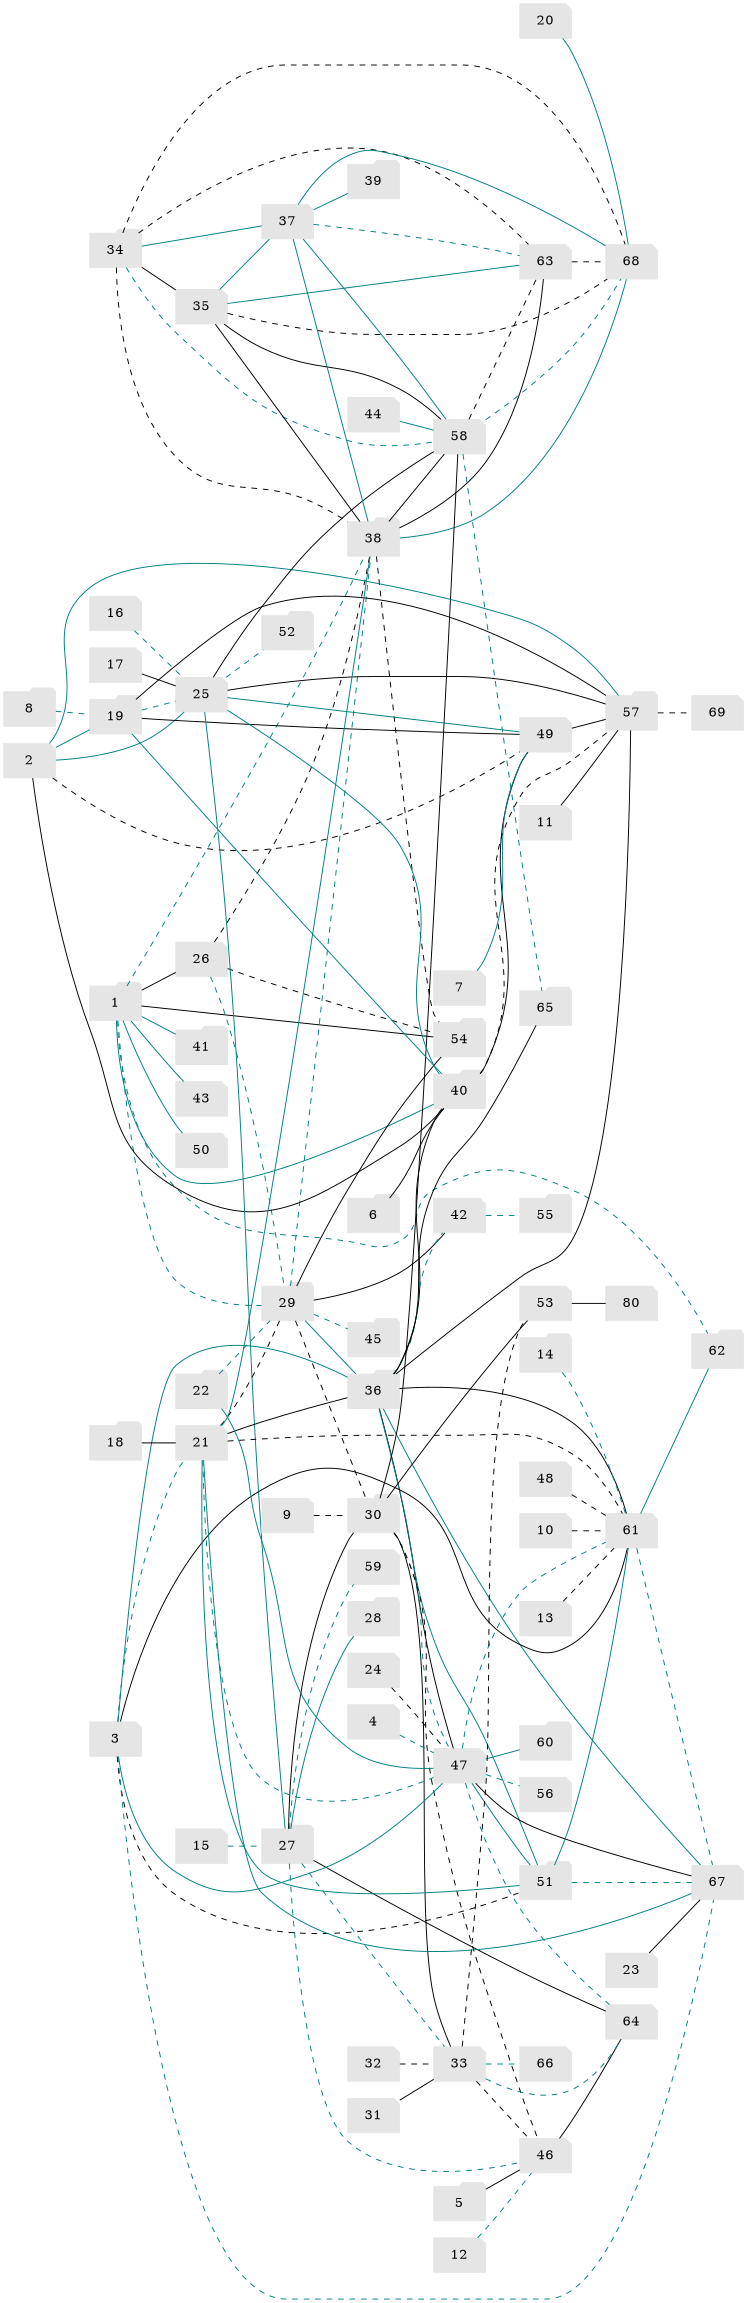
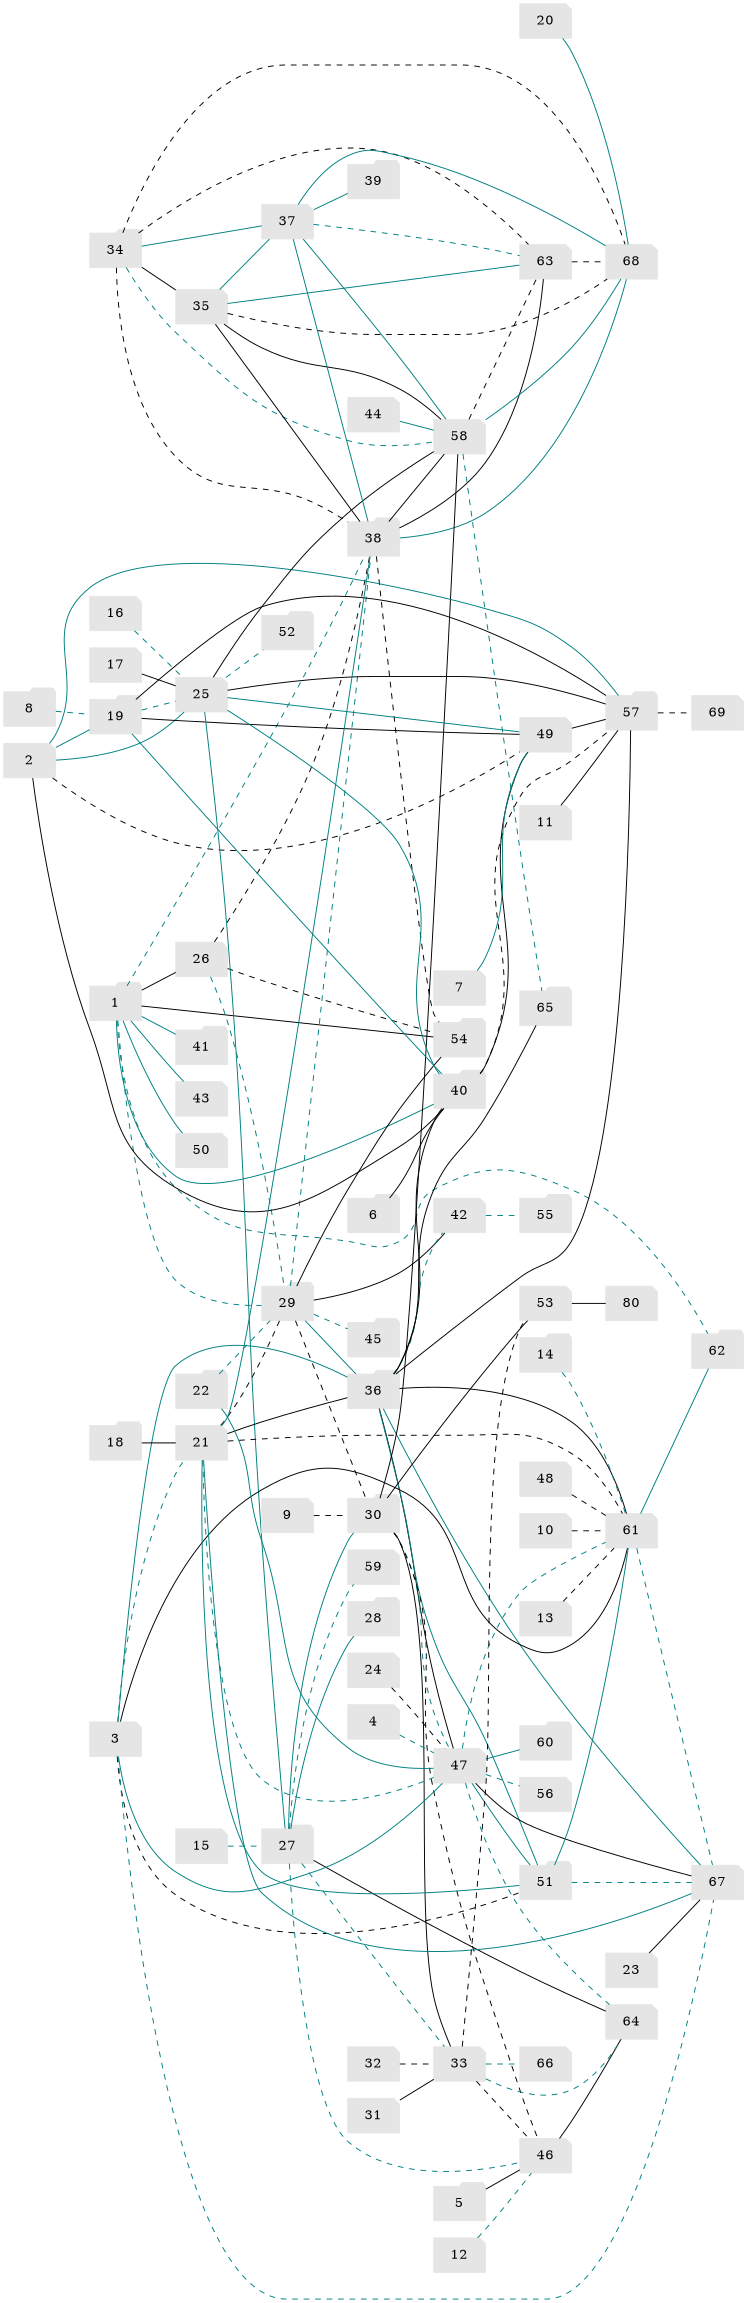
(562, 358) -> (562, 358)
(304, 1677) -> (304, 1677)
